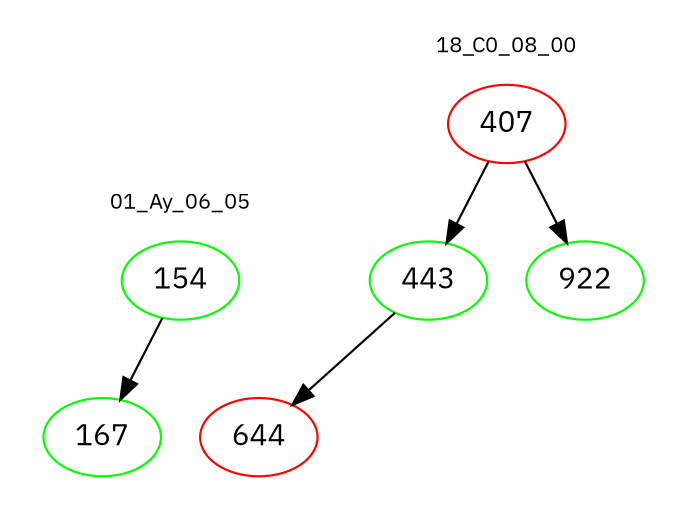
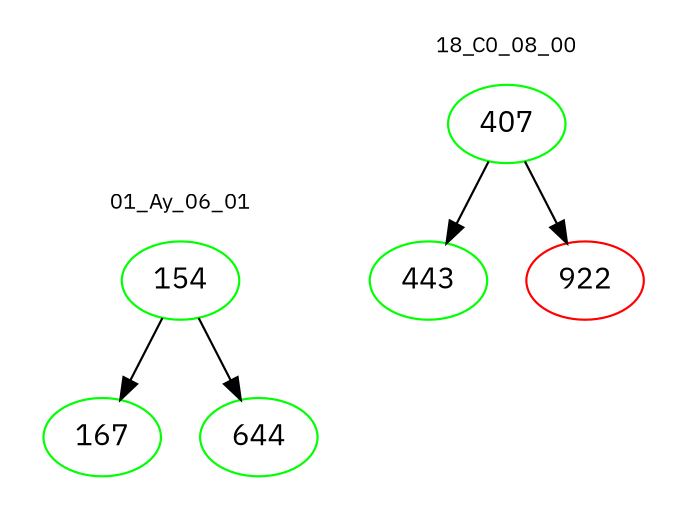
(507, 124) -> (507, 124)
(181, 203) -> (181, 203)
(585, 281) -> (585, 281)
(352, 352) -> (215, 349)
(259, 437) -> (259, 437)
